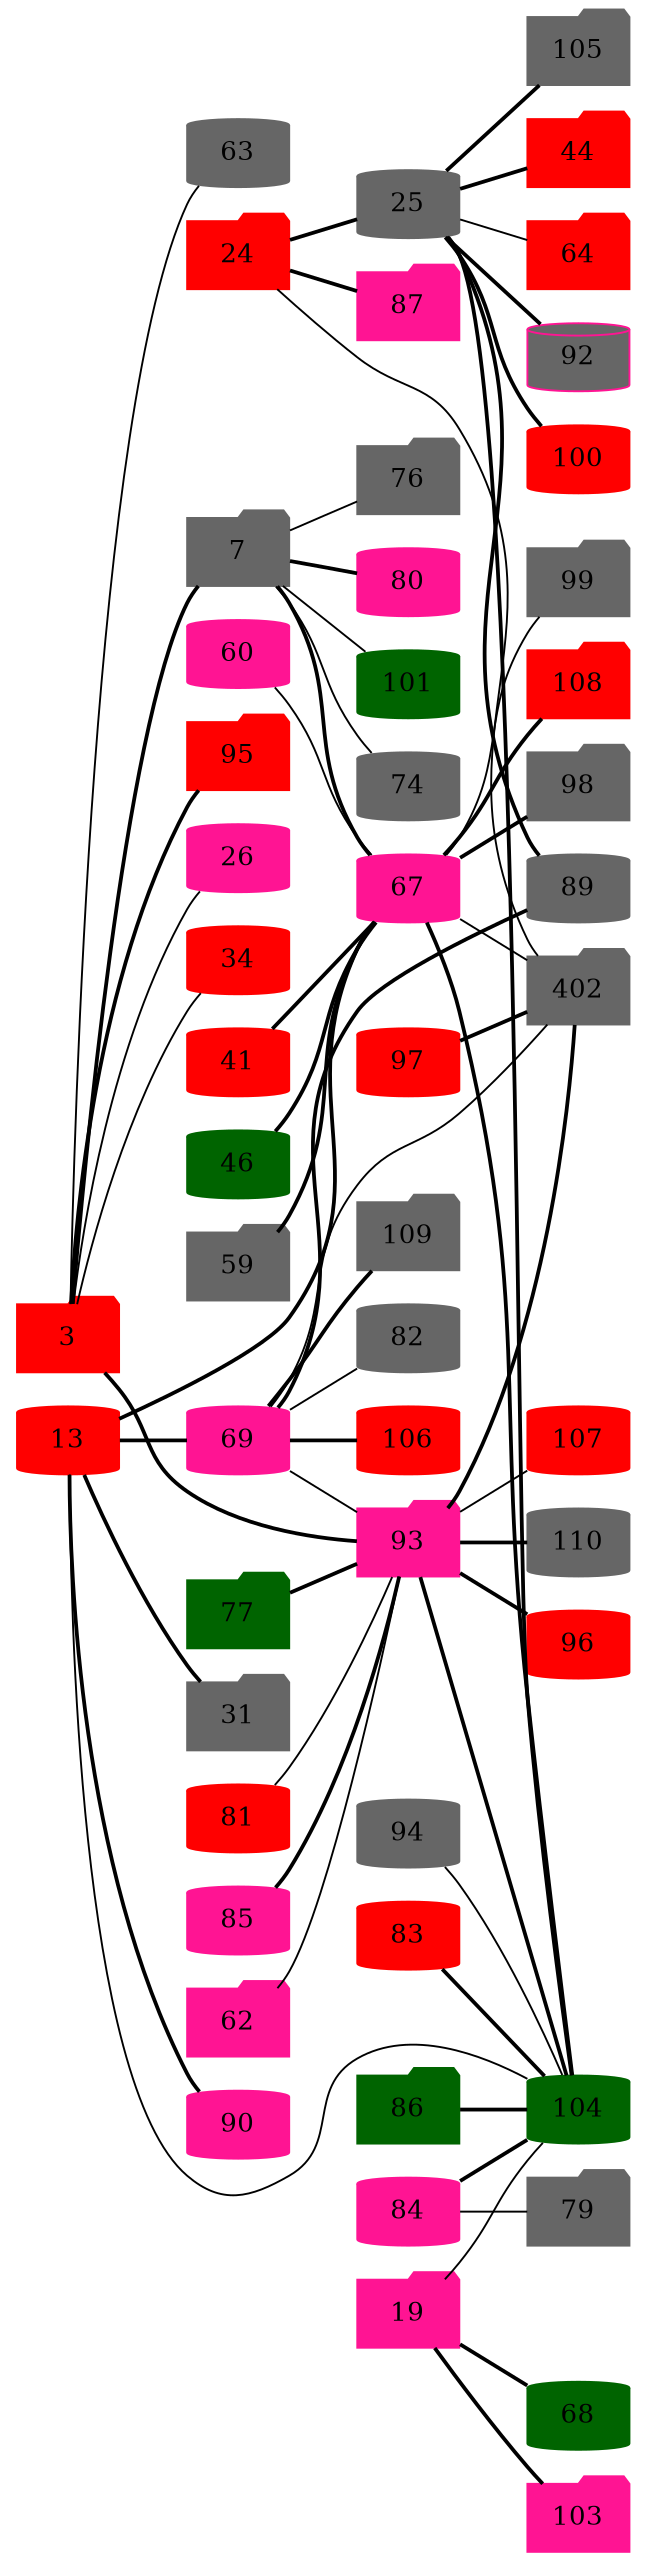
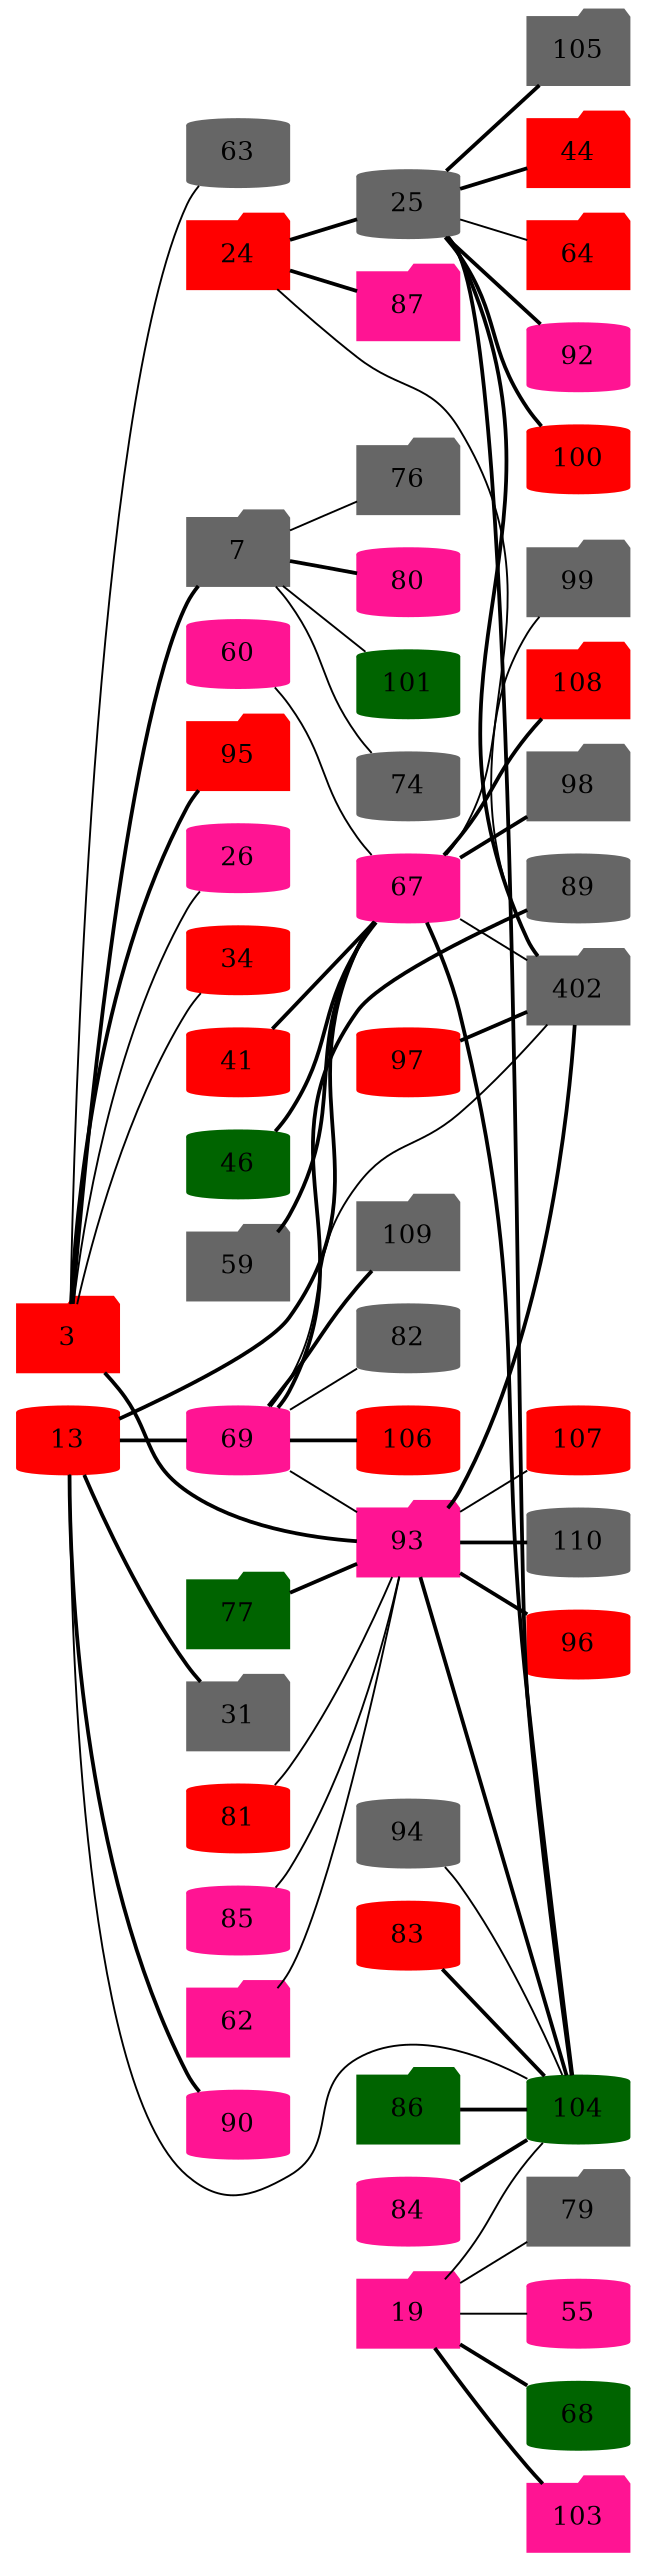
(578, 357) -> (578, 357)
(487, 610) -> (489, 633)
(323, 721) -> none
(348, 1746) -> (348, 1746)
(480, 2212) -> (494, 2262)
none -> (578, 2314)
